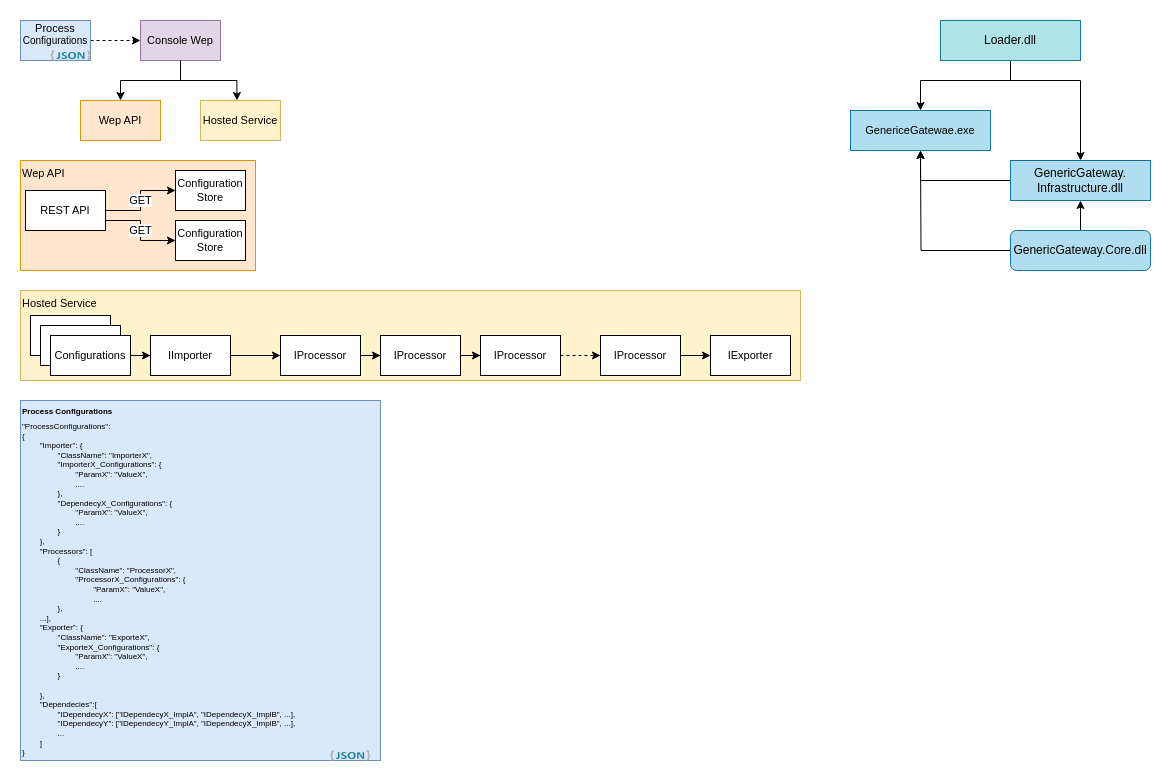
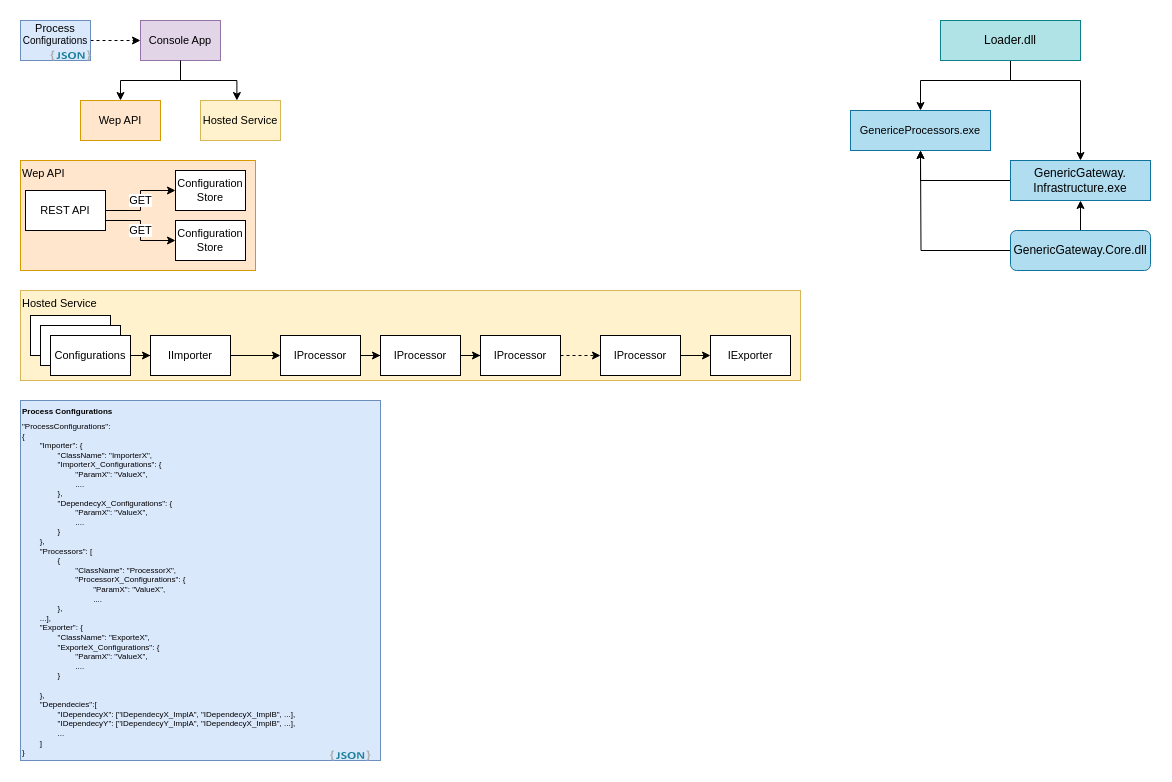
(181, 41) -> (181, 41)
(921, 131) -> (921, 131)
(1081, 181) -> (1081, 181)
